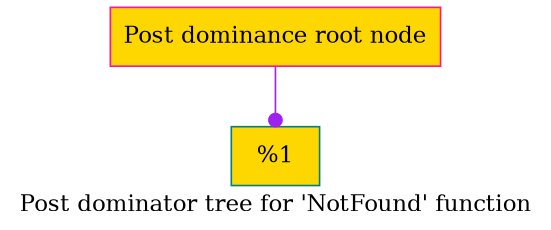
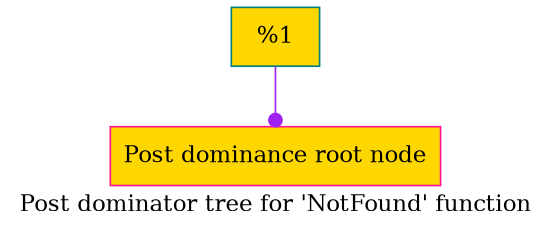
(275, 90) -> (275, 90)
